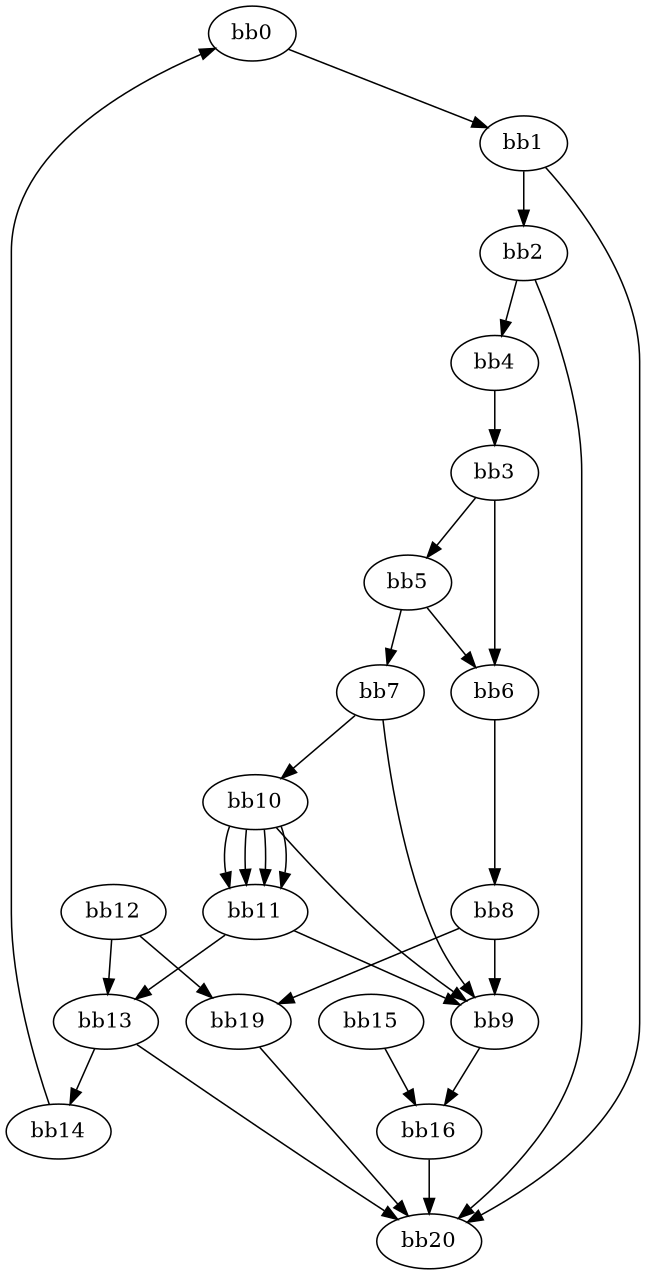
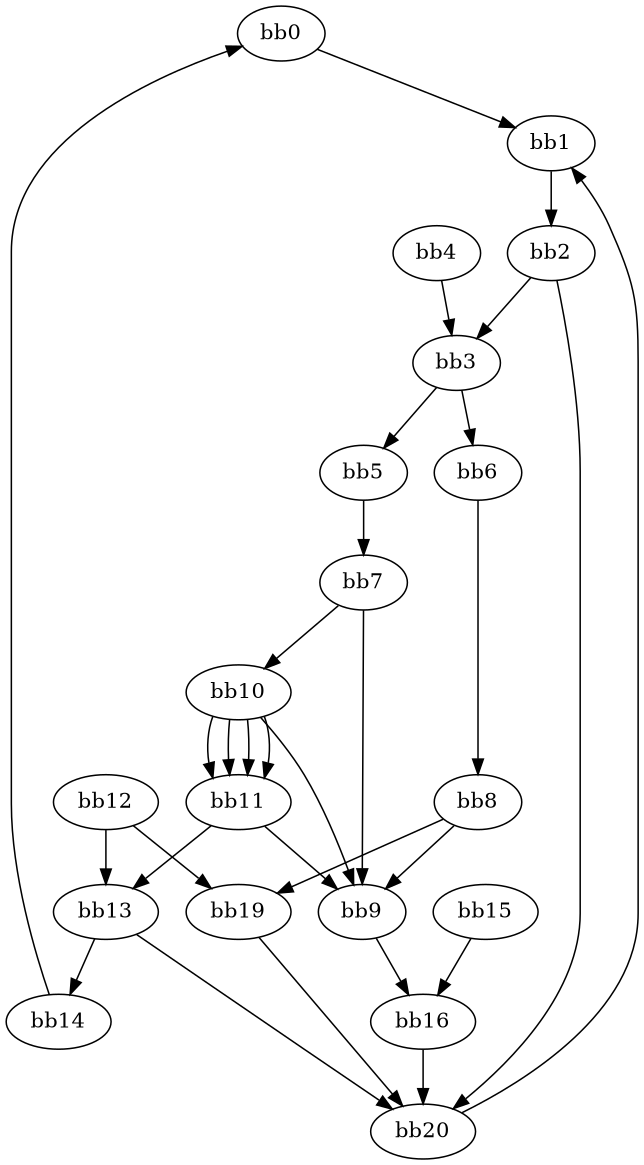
(511, 301) -> (509, 302)
(446, 632) -> none
(640, 712) -> (638, 680)
